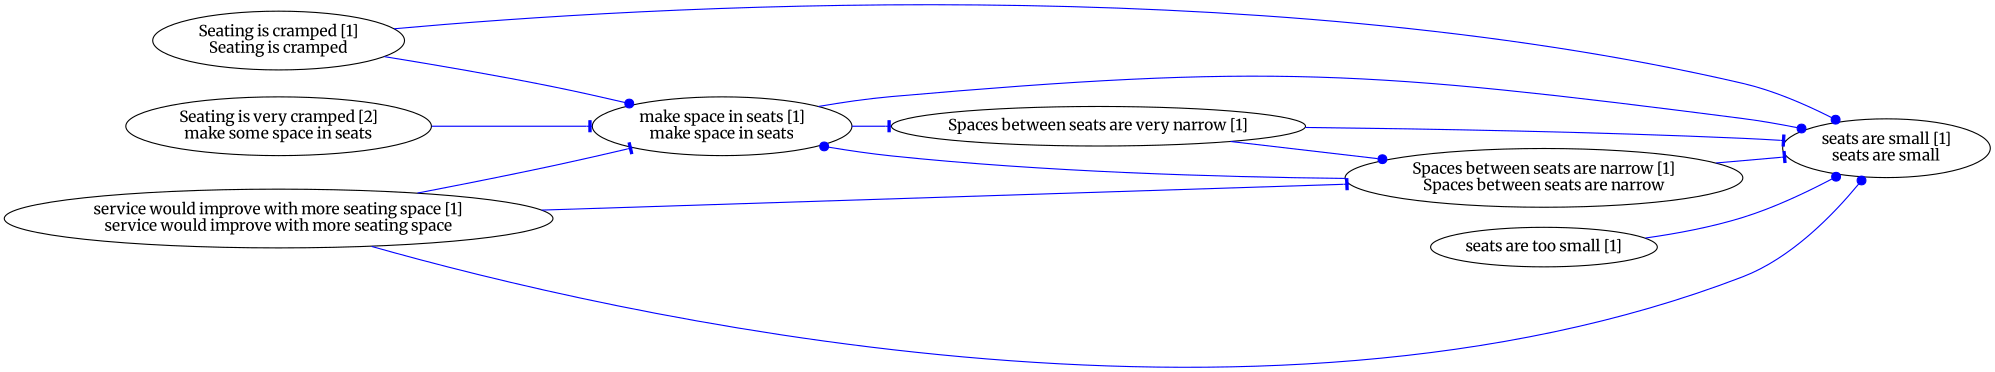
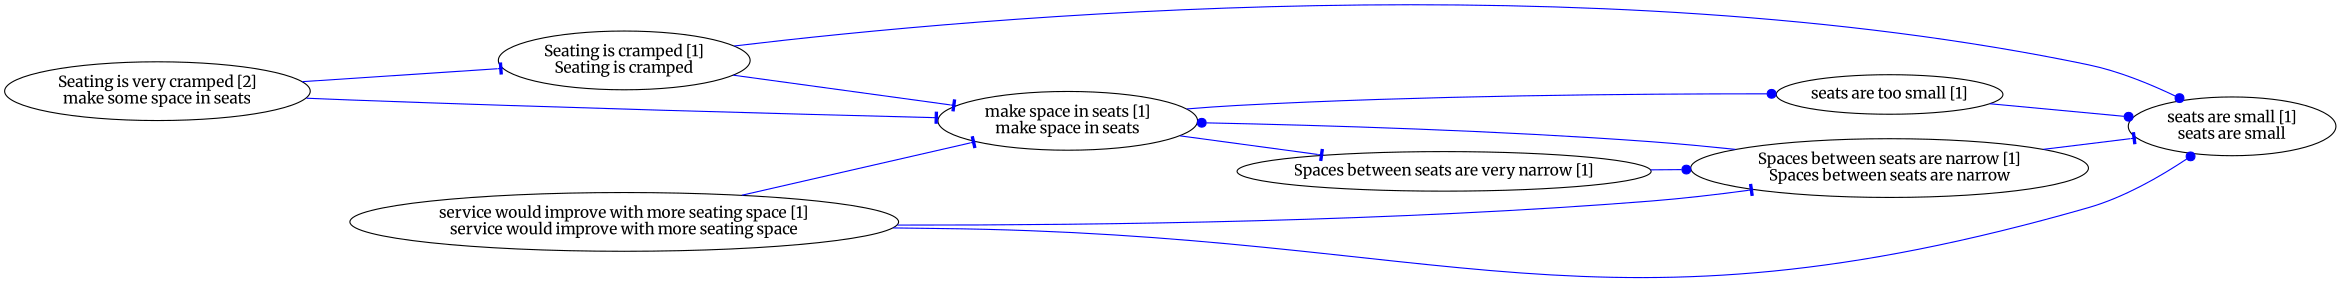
none -> (400, 75)
(505, 77) -> (842, 90)
(1309, 77) -> (1477, 97)
(1543, 132) -> none
